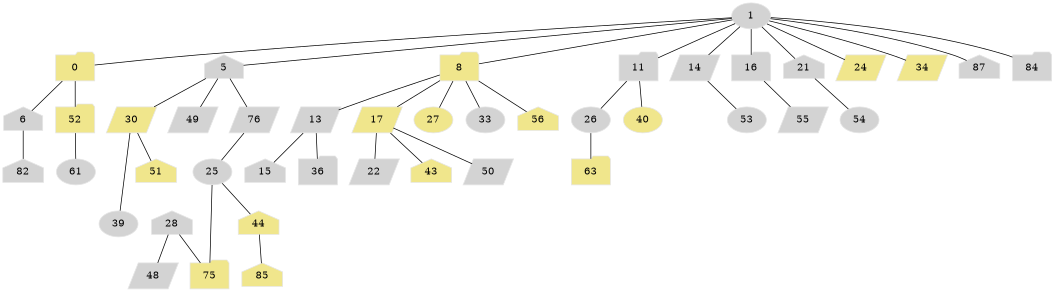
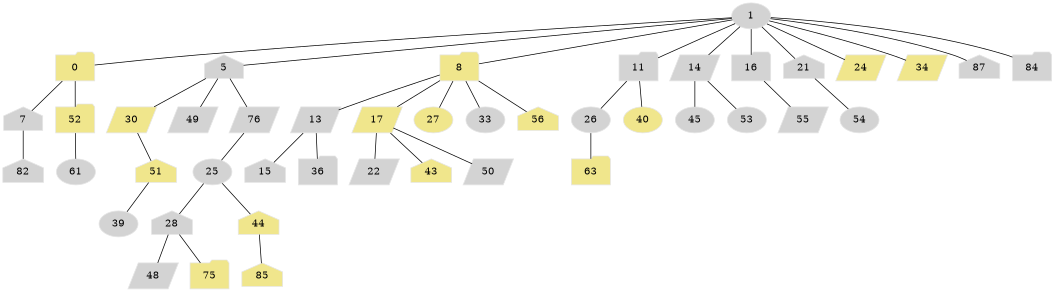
(23, 120) -> (23, 120)
none -> (695, 120)
(125, 172) -> (138, 197)
(211, 224) -> (192, 199)
